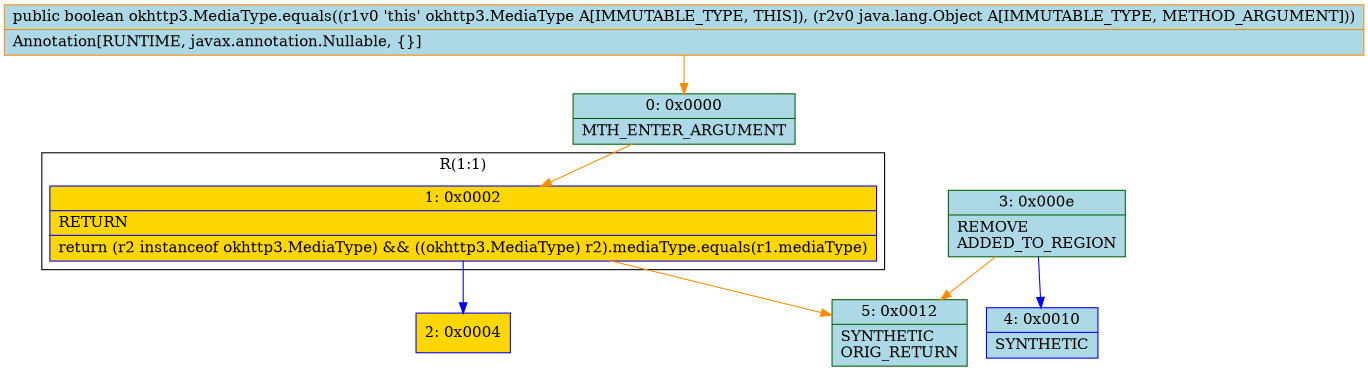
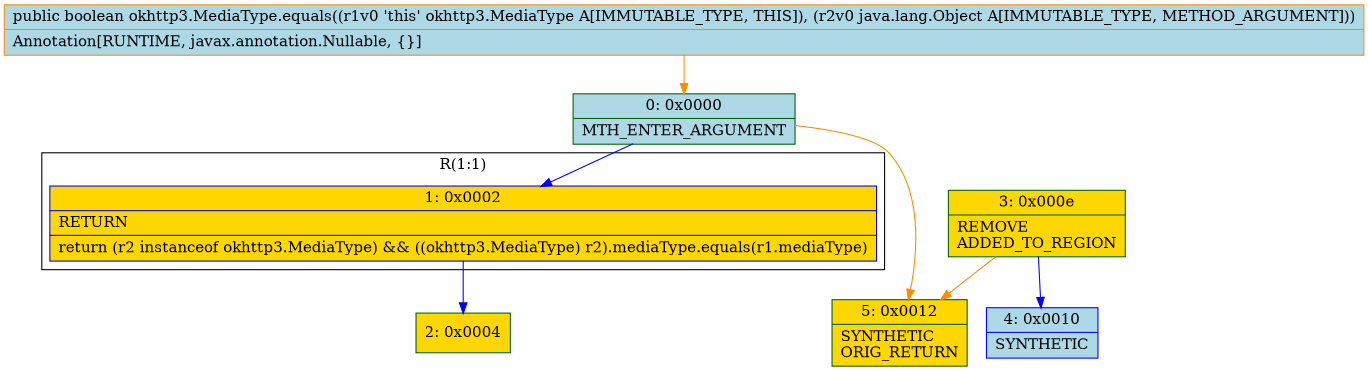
(592, 163) -> (592, 163)
(1037, 224) -> (1037, 224)
(715, 287) -> (901, 171)
(463, 333) -> (463, 333)
(900, 333) -> (900, 333)
